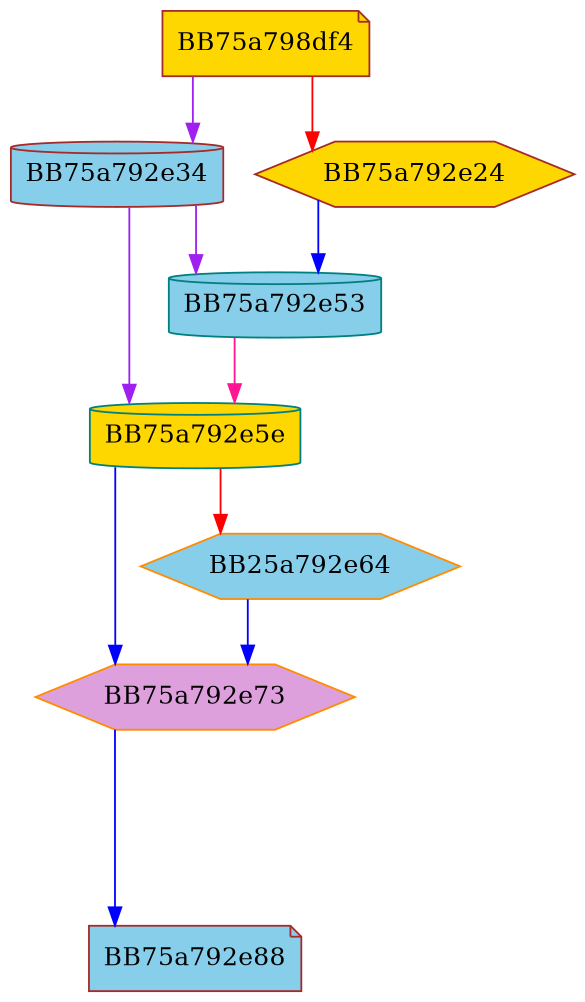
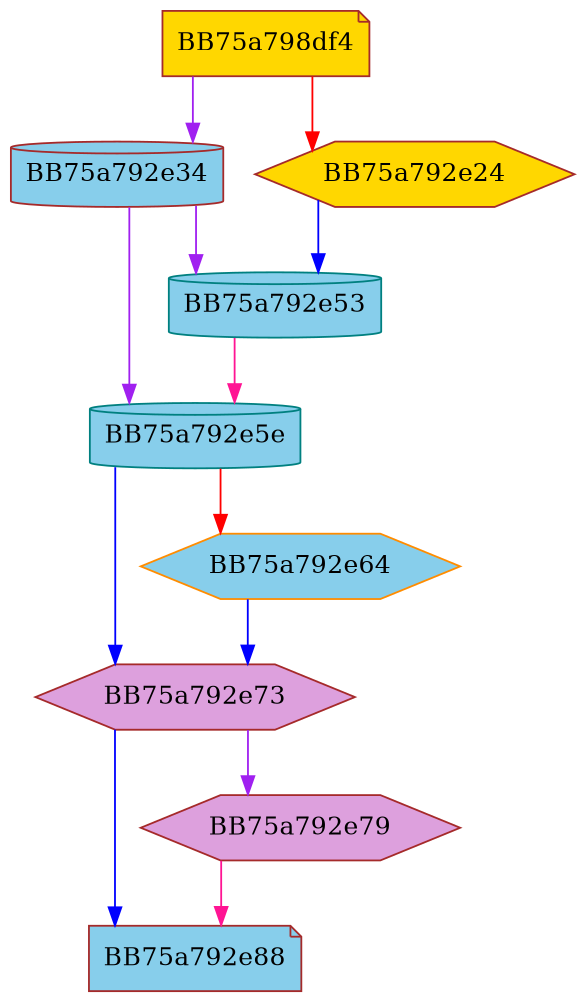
(195, 436) -> (195, 436)
(300, 566) -> (300, 566)
(195, 697) -> (195, 697)
none -> (300, 828)
